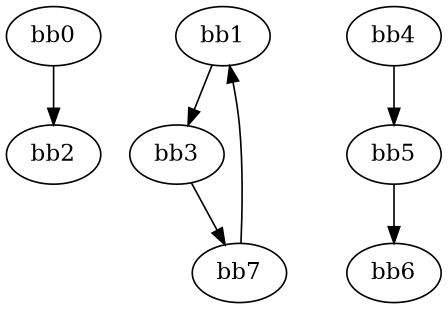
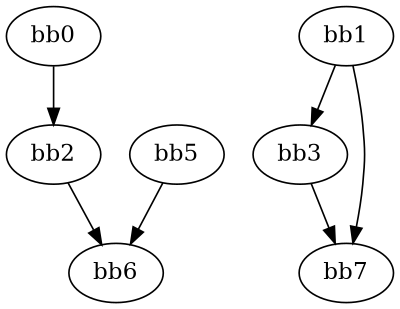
(394, 36) -> none
(242, 162) -> (364, 146)
none -> (81, 206)
